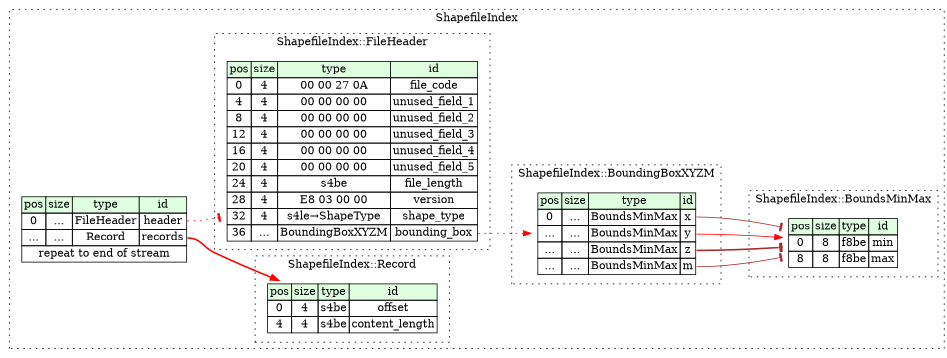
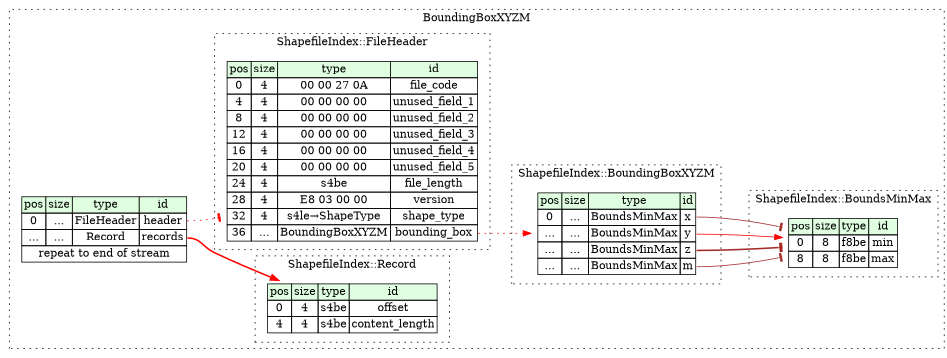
(477, 18) -> (477, 18)
